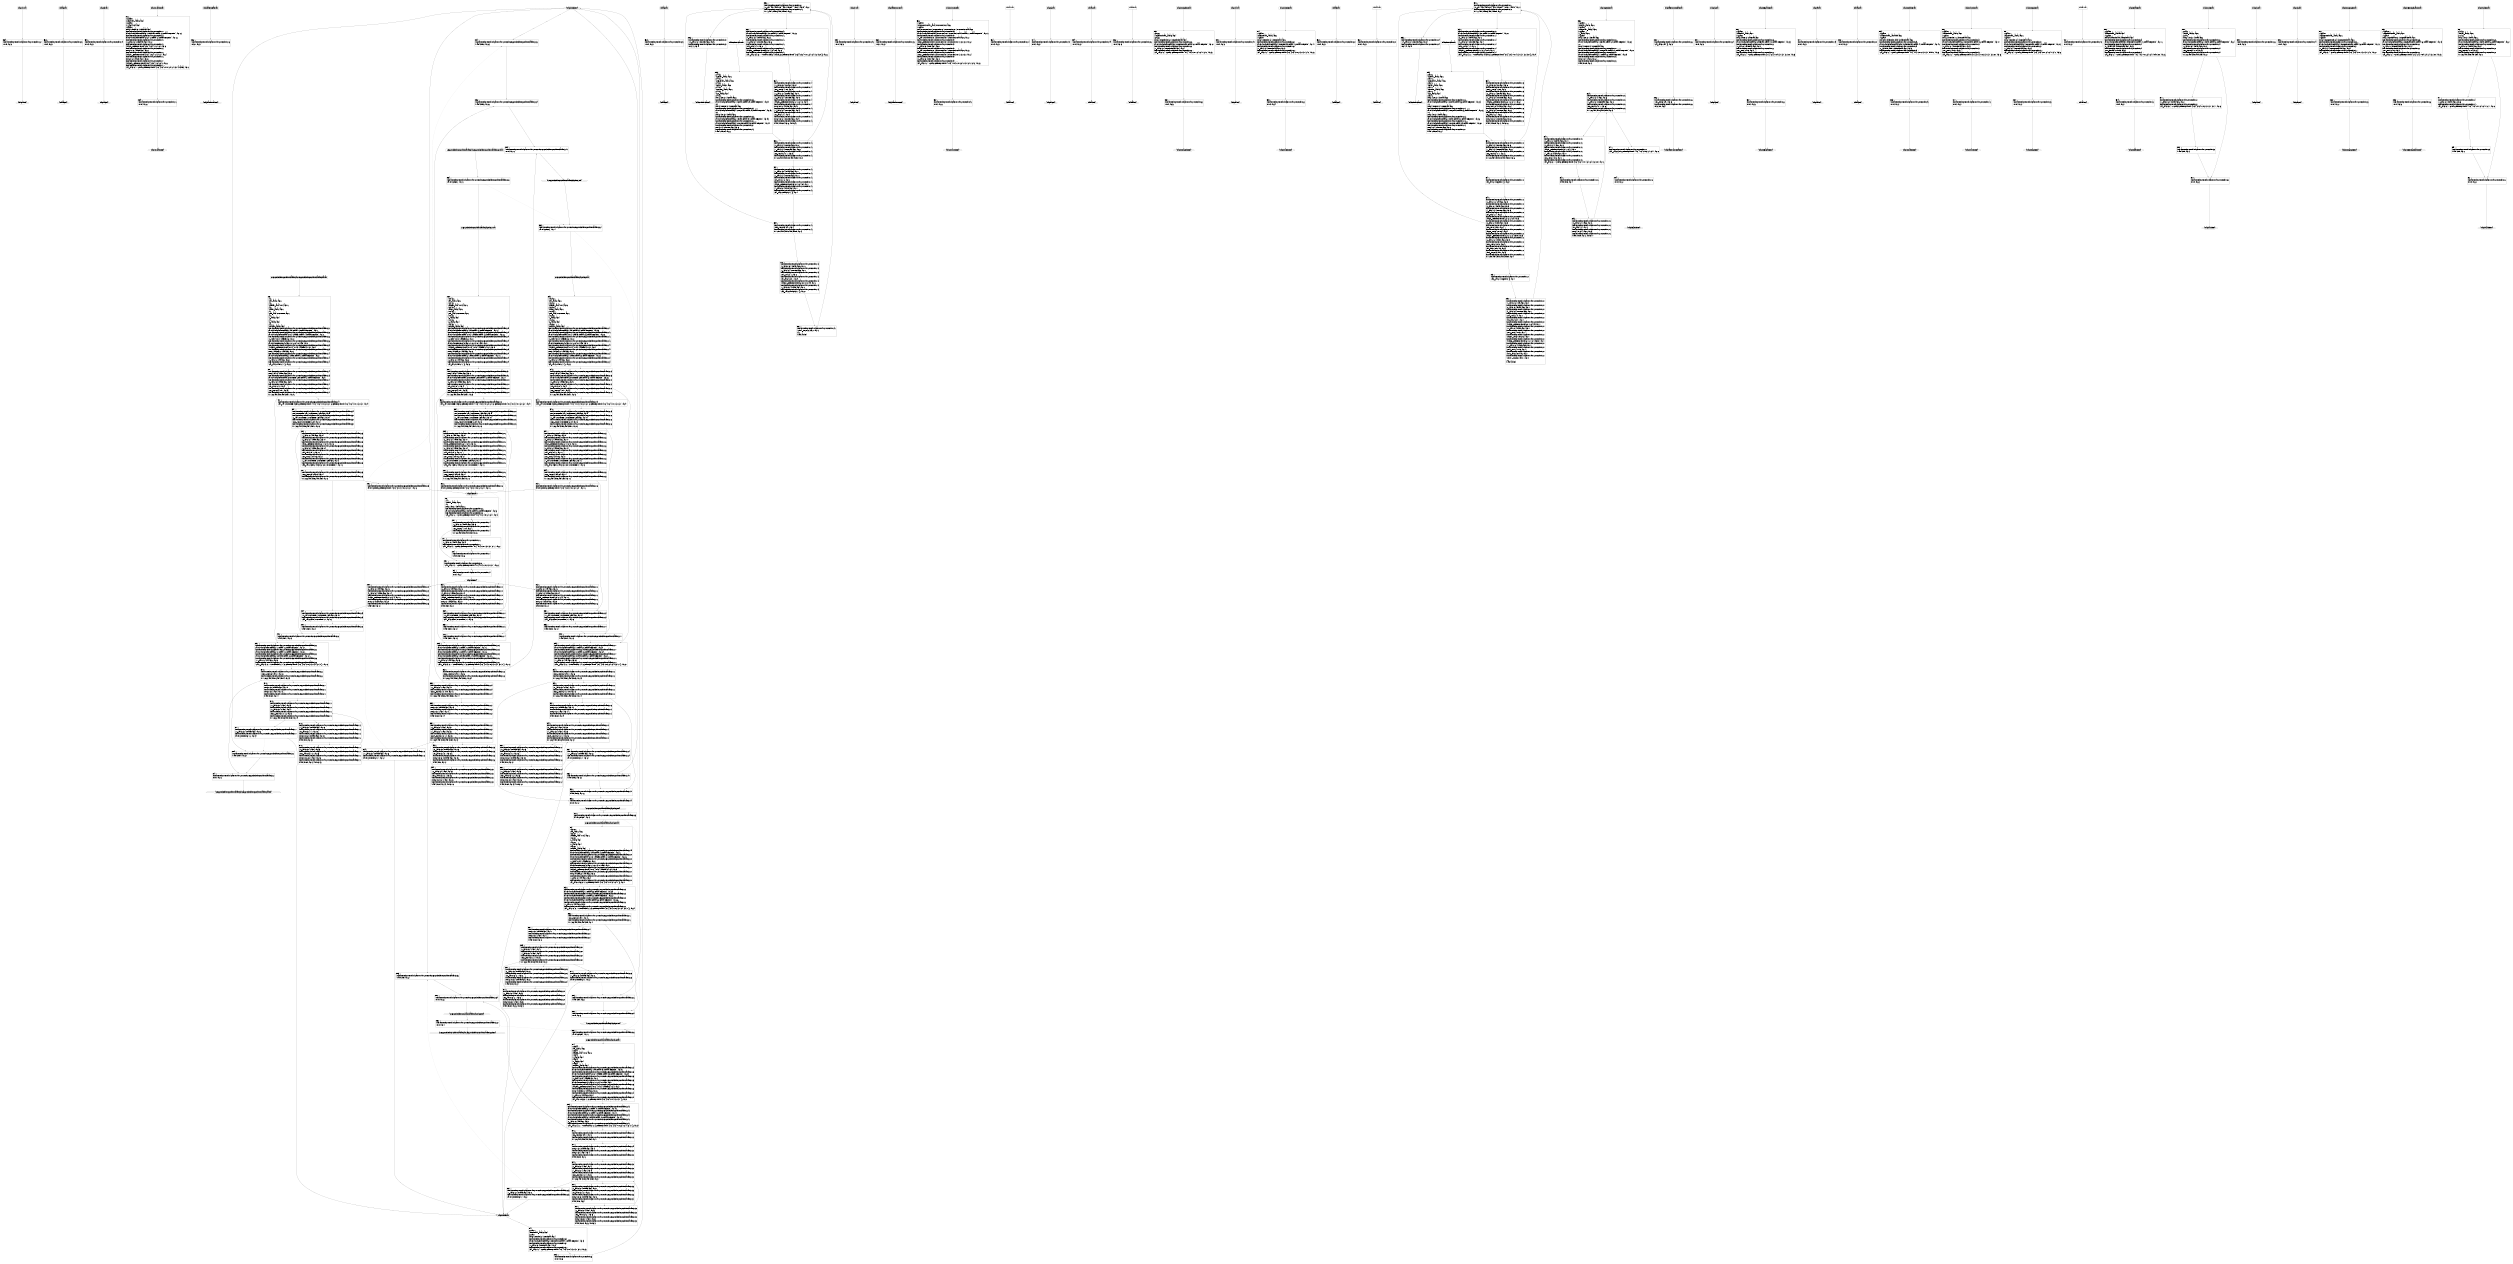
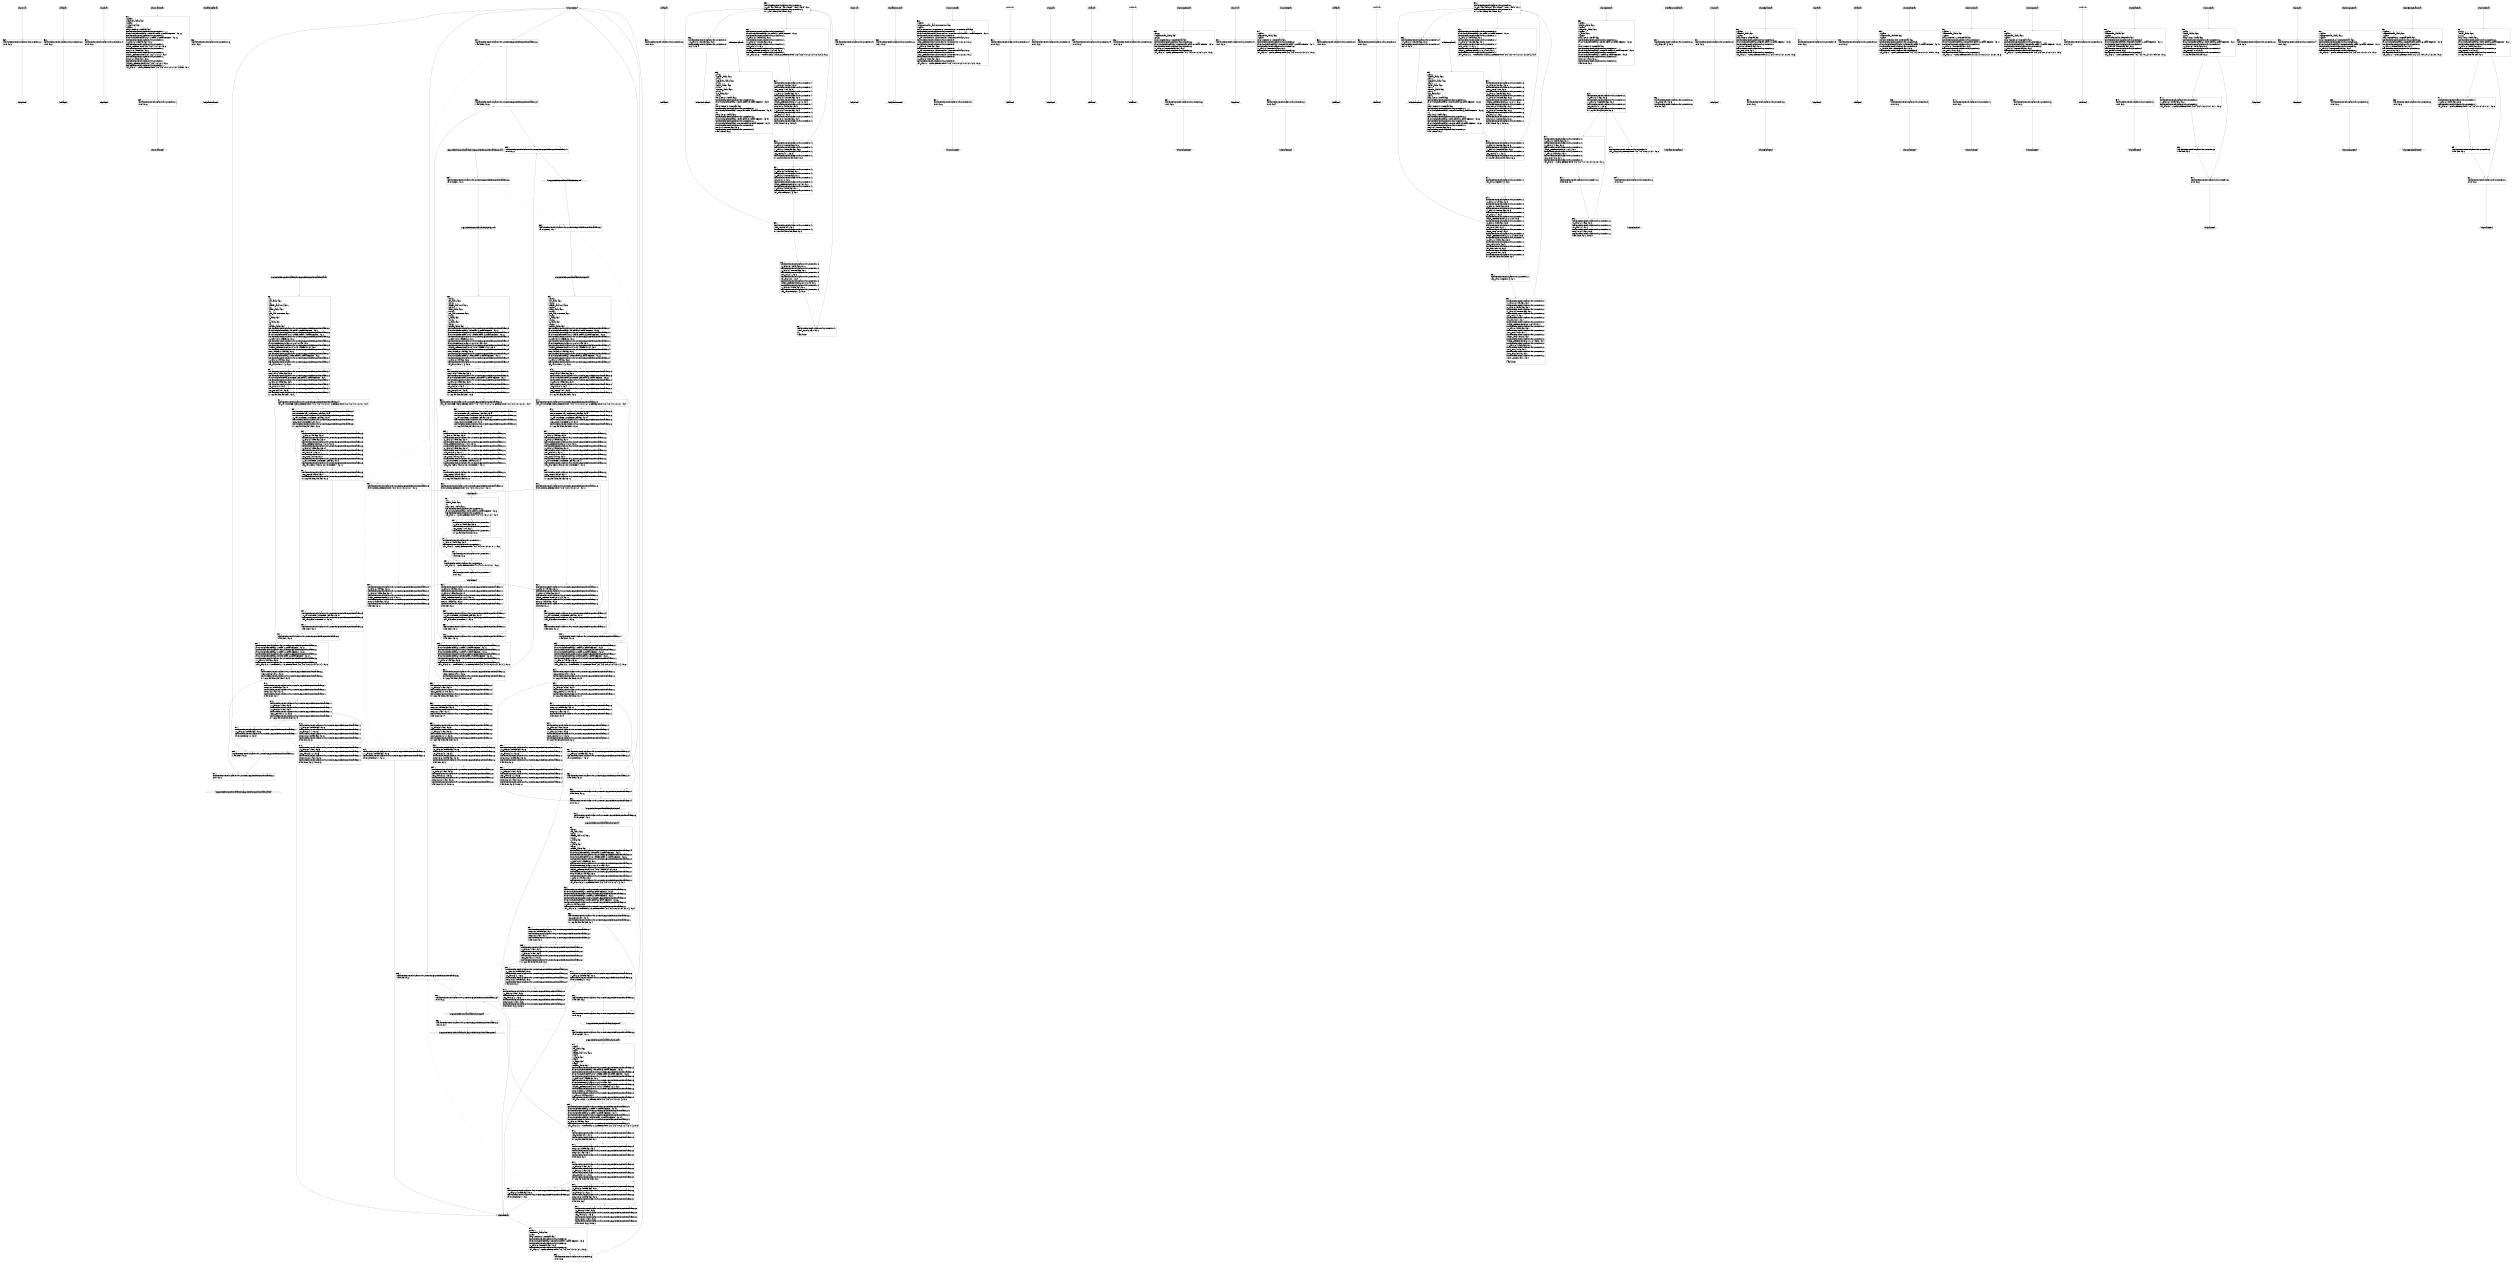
(2256, 8) -> none
(441, 1025) -> (441, 1025)
